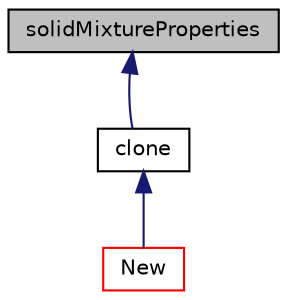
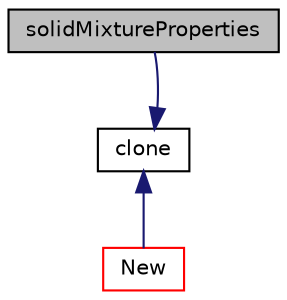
(130, 101) -> (158, 80)
